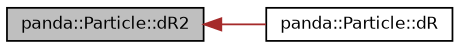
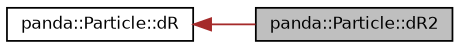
(244, 24) -> (233, 24)
